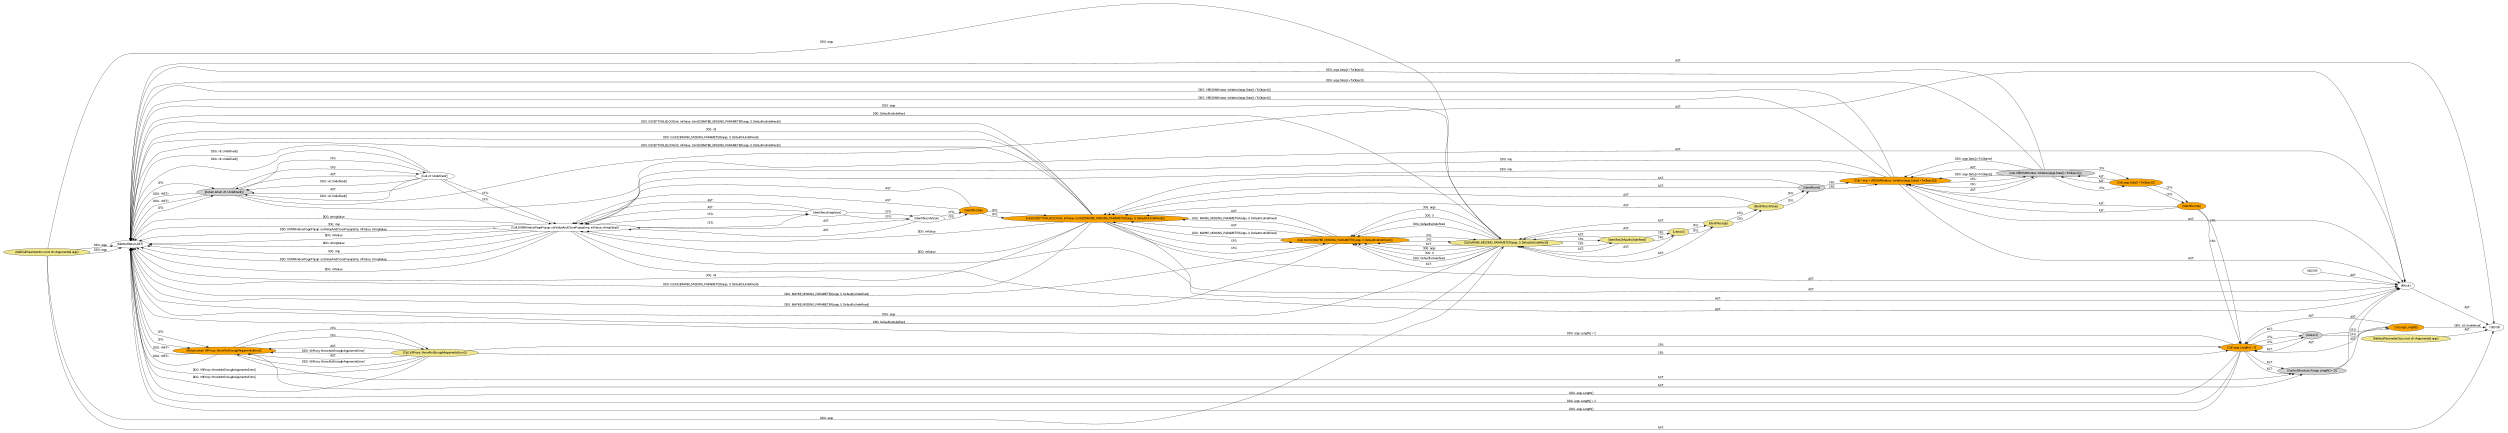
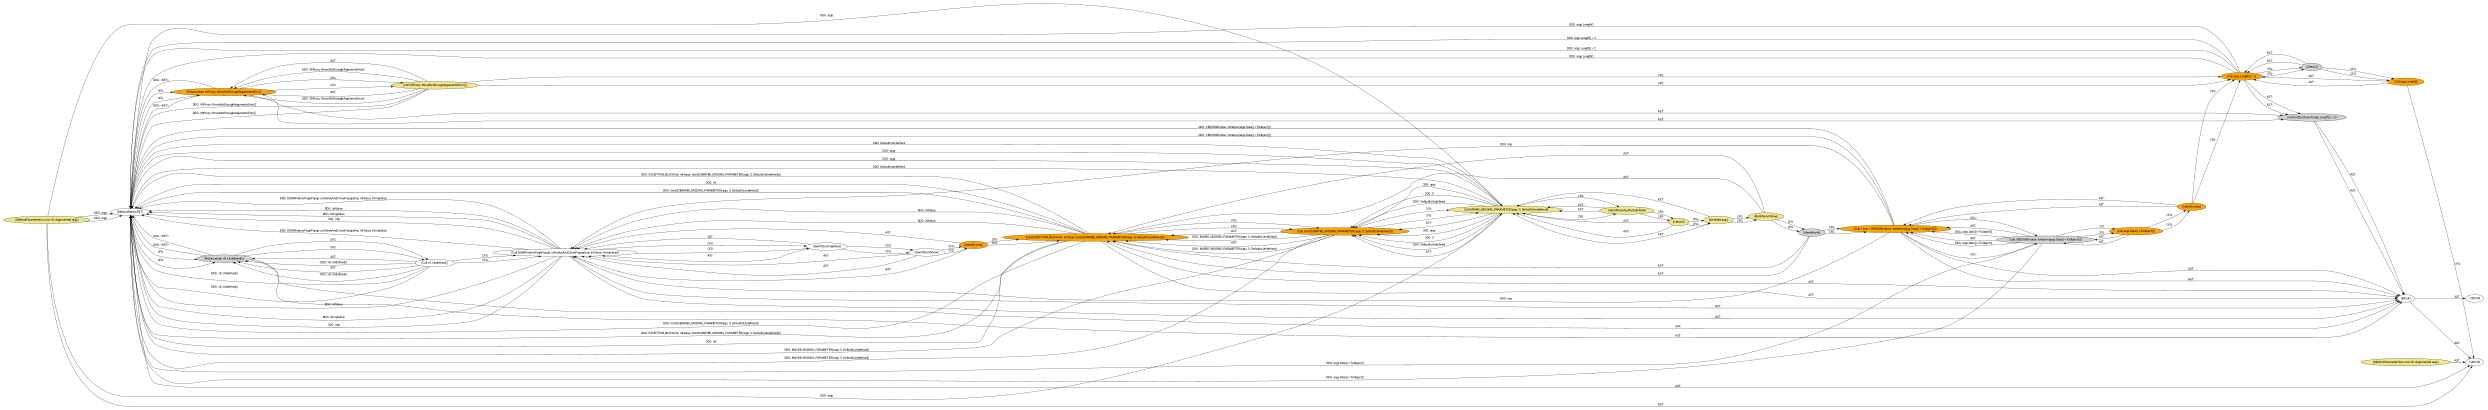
(2358, 278) -> (2439, 298)
(2468, 326) -> (2458, 264)
